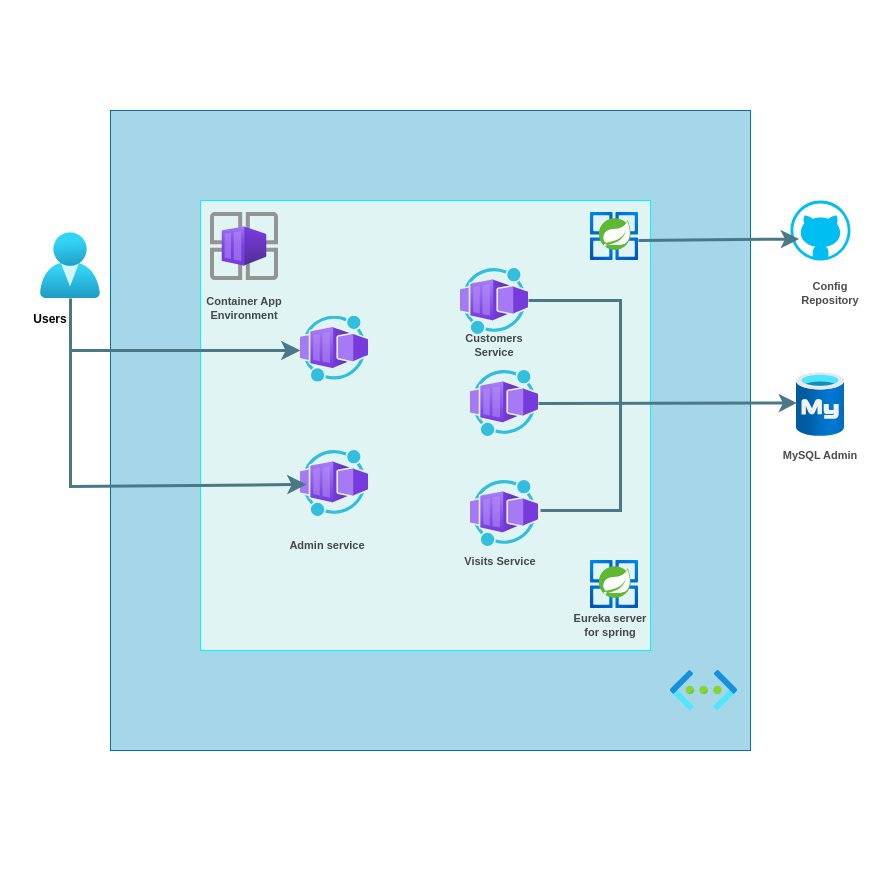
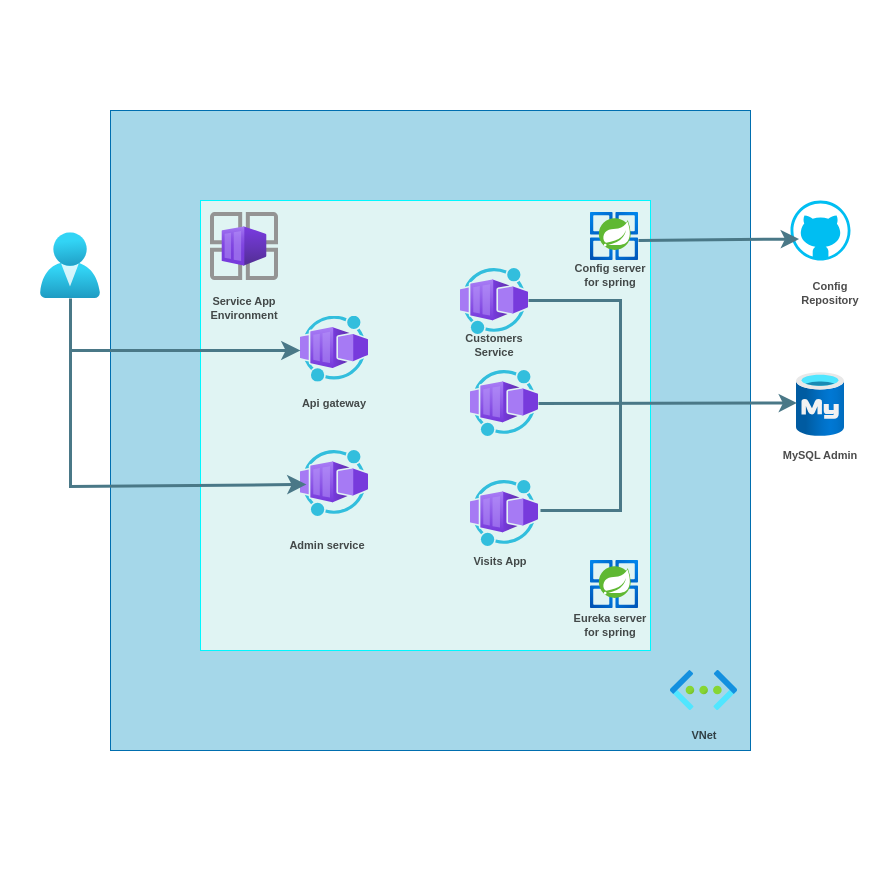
none -> (611, 276)
(245, 309) -> (245, 309)
(51, 320) -> none
none -> (335, 404)
(501, 562) -> (501, 562)
none -> (704, 736)
